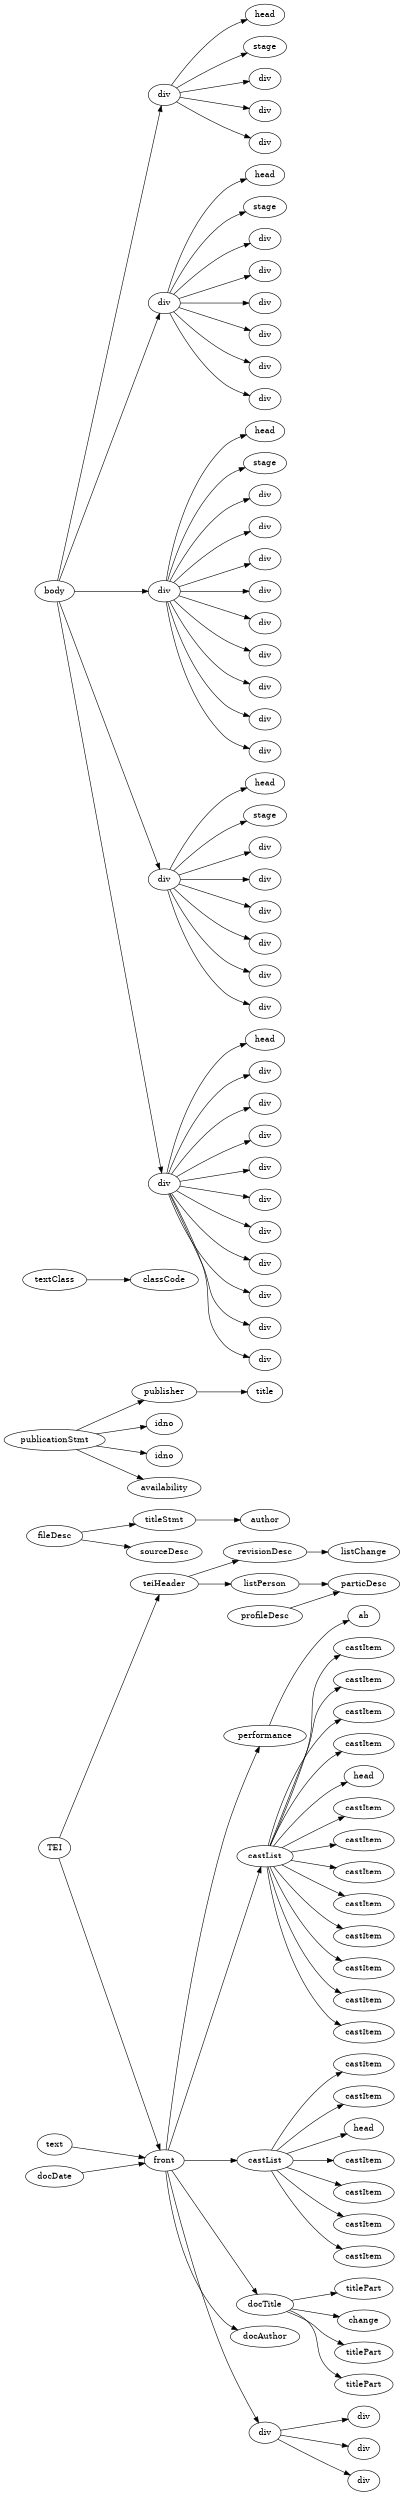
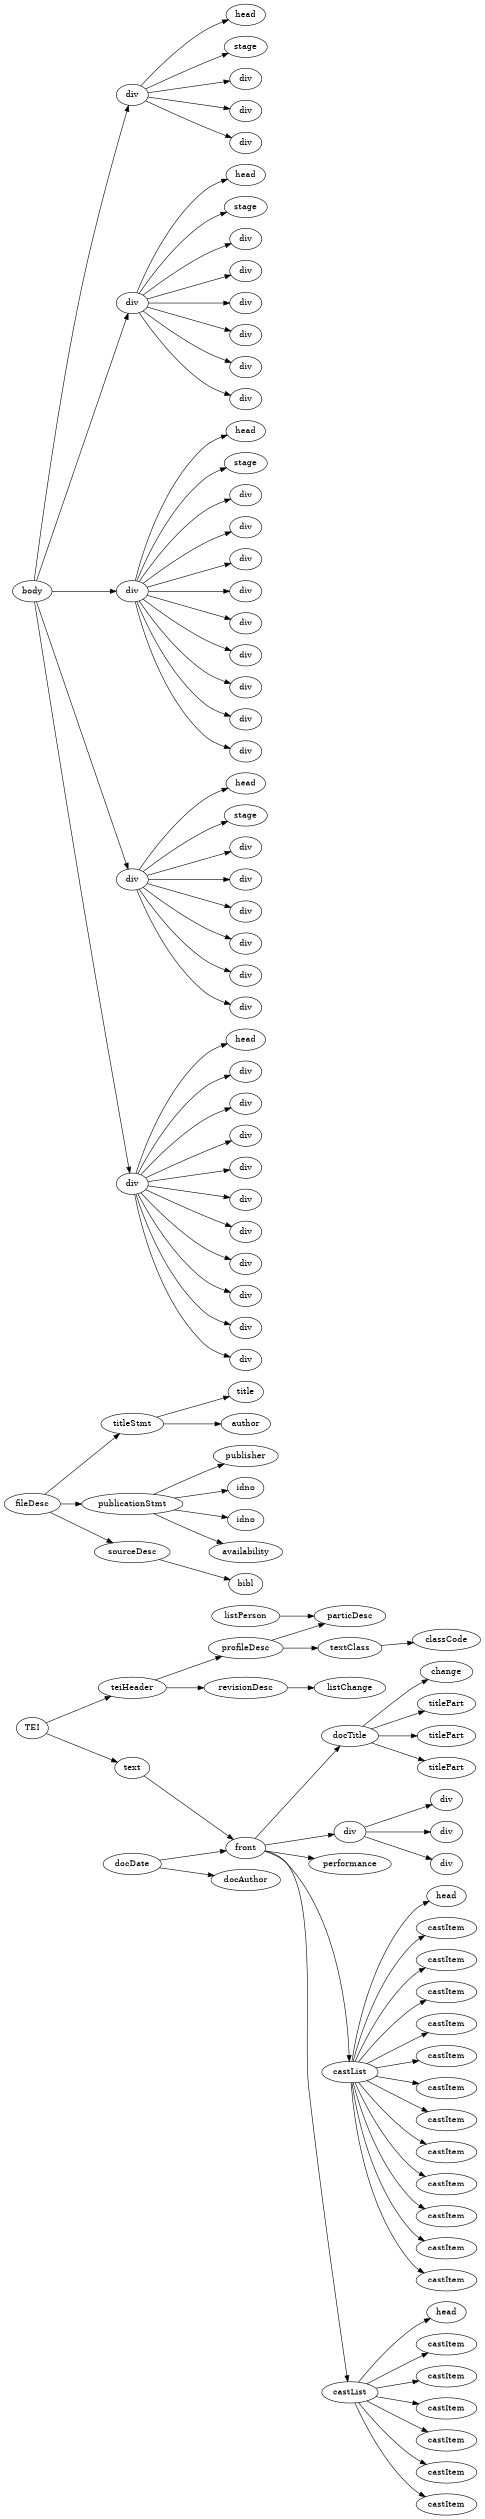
(219, 1392) -> (190, 1408)
none -> (68, 1504)
(212, 1584) -> (186, 1669)
none -> (246, 1584)
(364, 1616) -> none
none -> (298, 1648)
(108, 2001) -> (79, 1747)
(185, 2256) -> (184, 1871)
